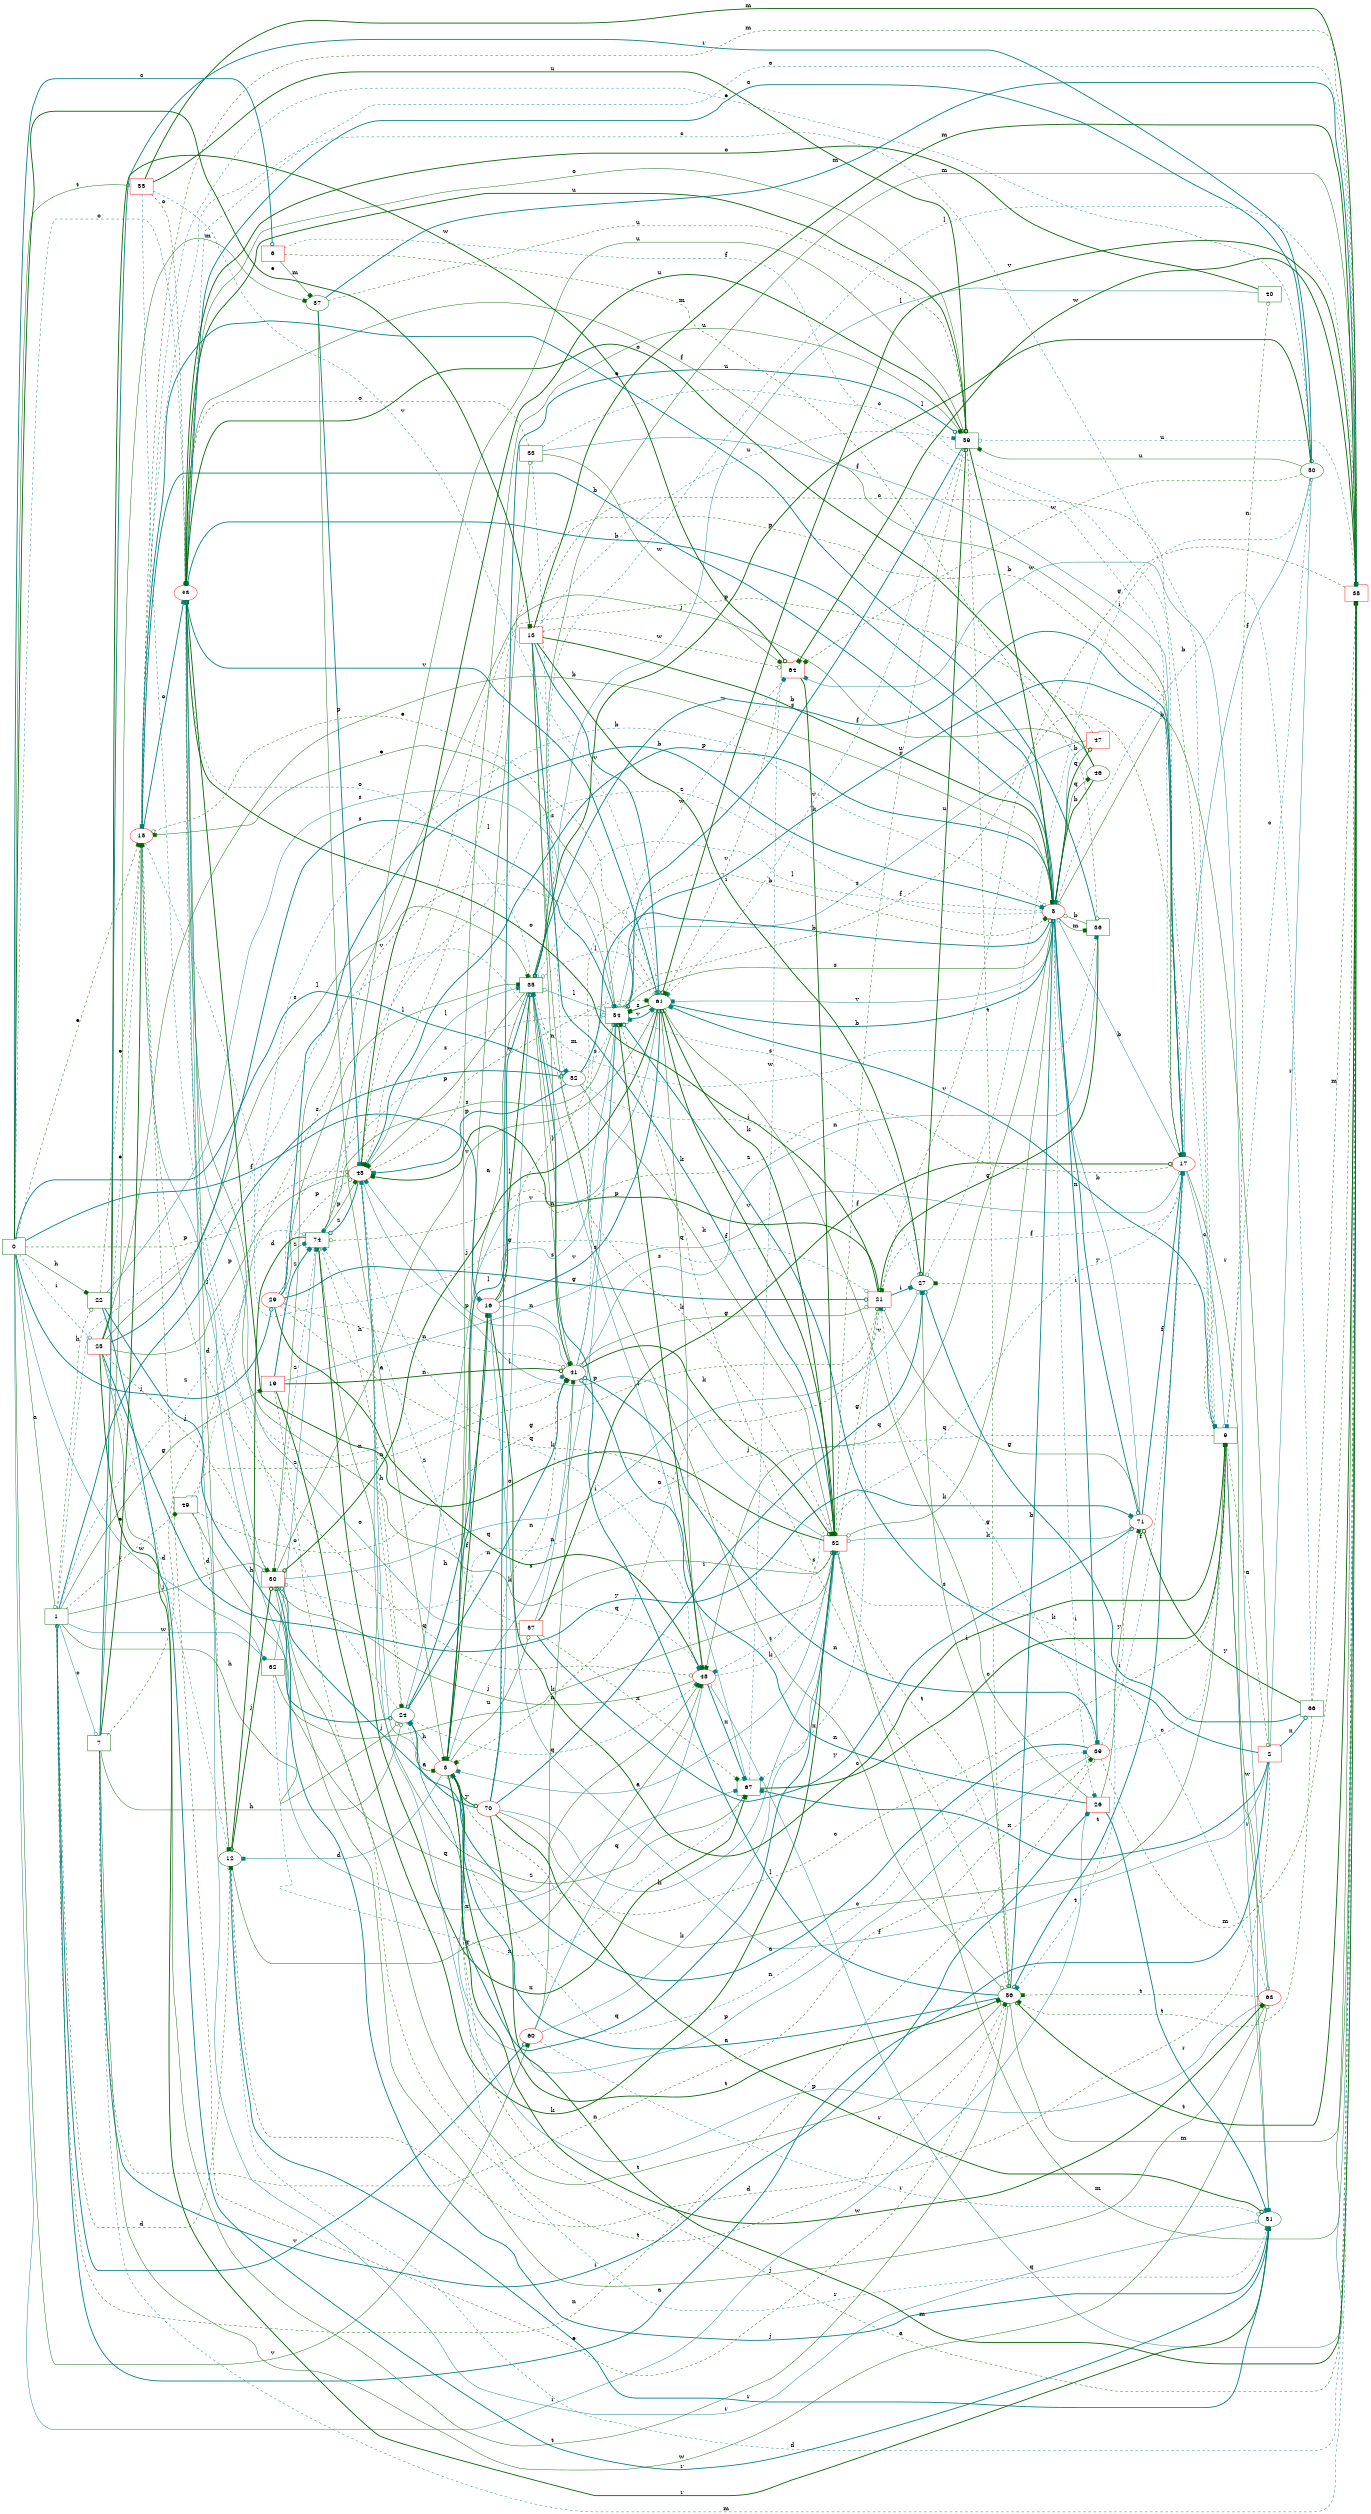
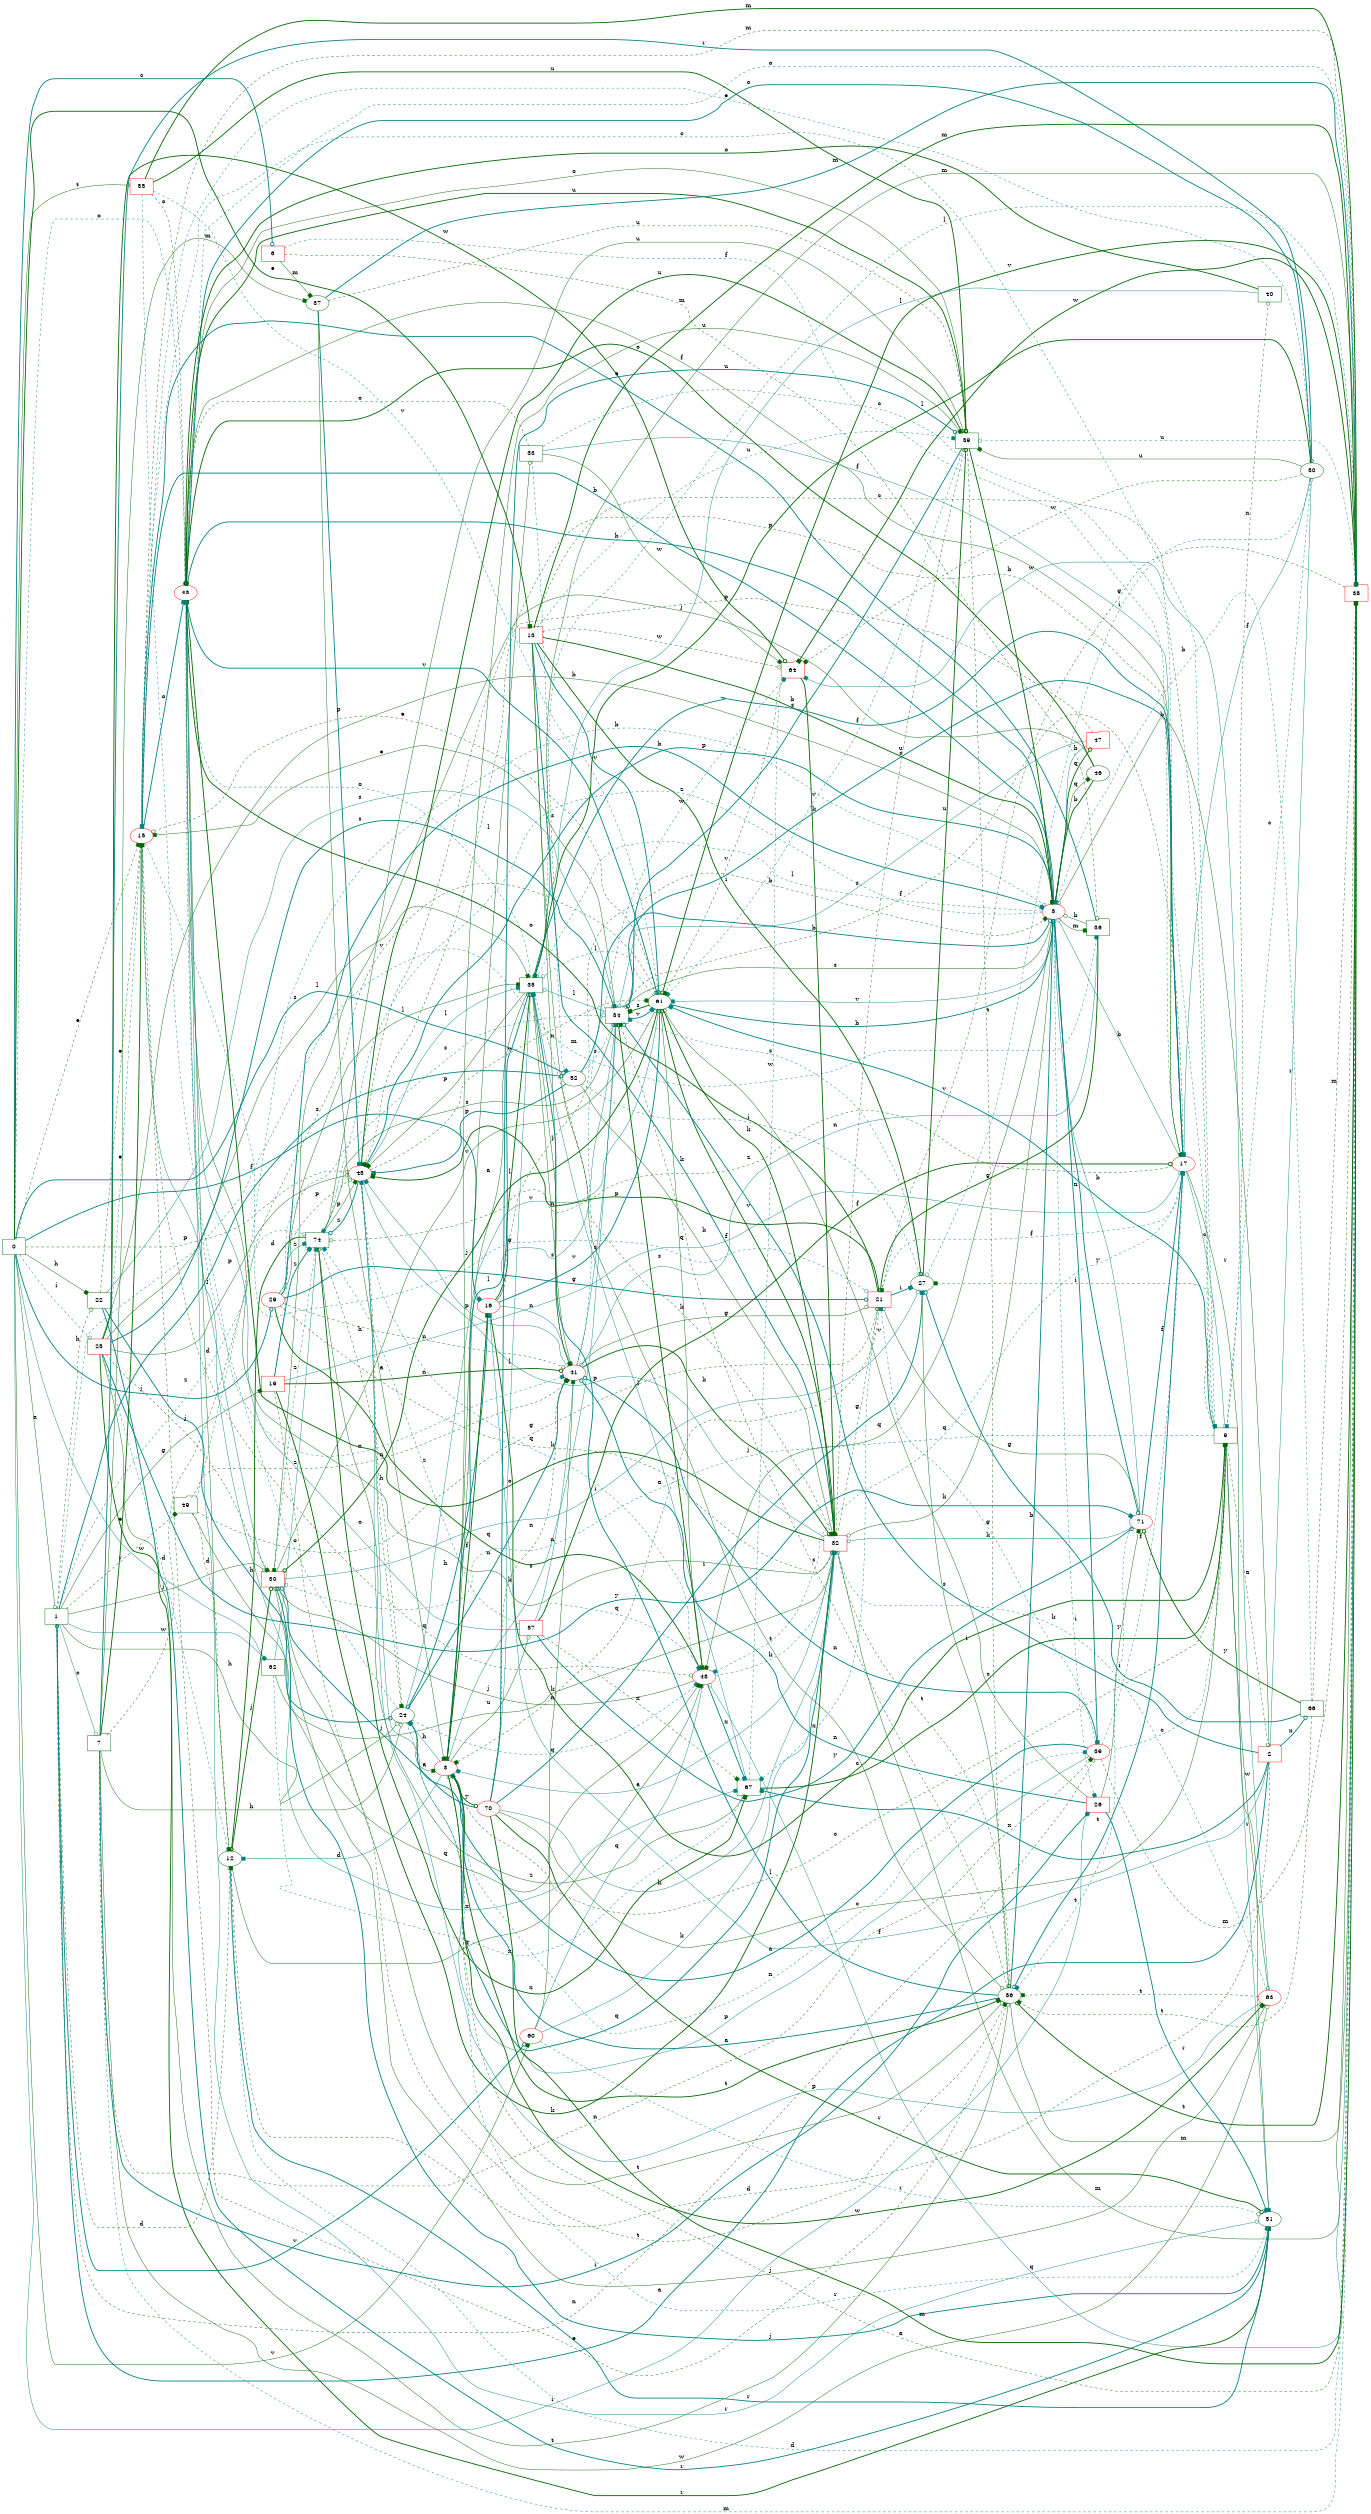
(869, 275) -> (869, 275)
